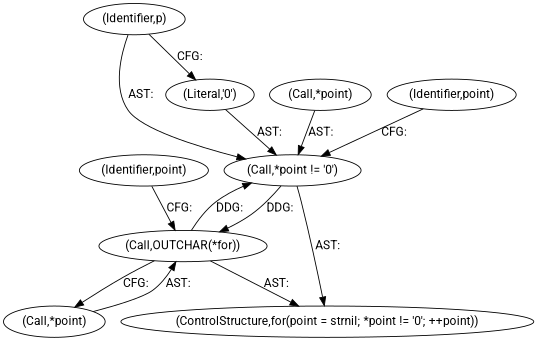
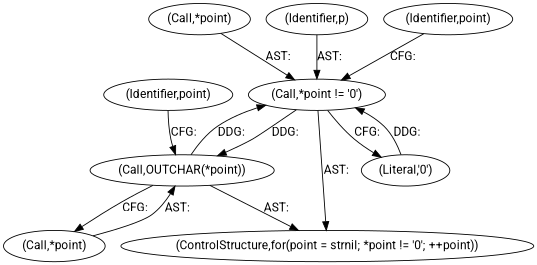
(169, 54) -> (349, 134)
(272, 133) -> (409, 133)
(183, 246) -> (182, 170)
